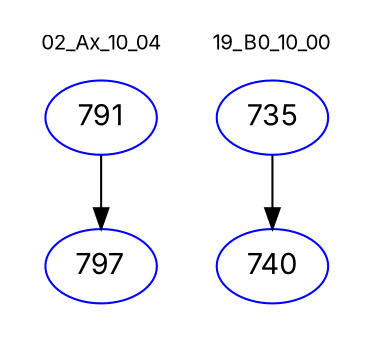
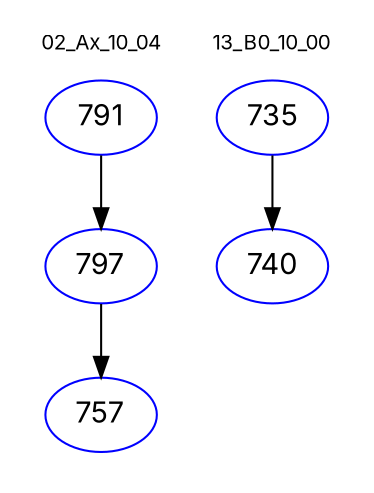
(272, 44) -> (272, 44)
none -> (101, 415)
